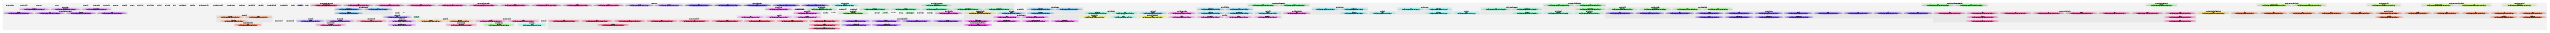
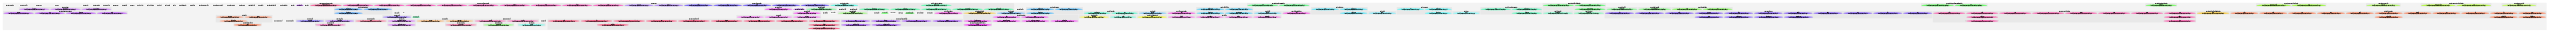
(252, 5) -> (252, 5)
